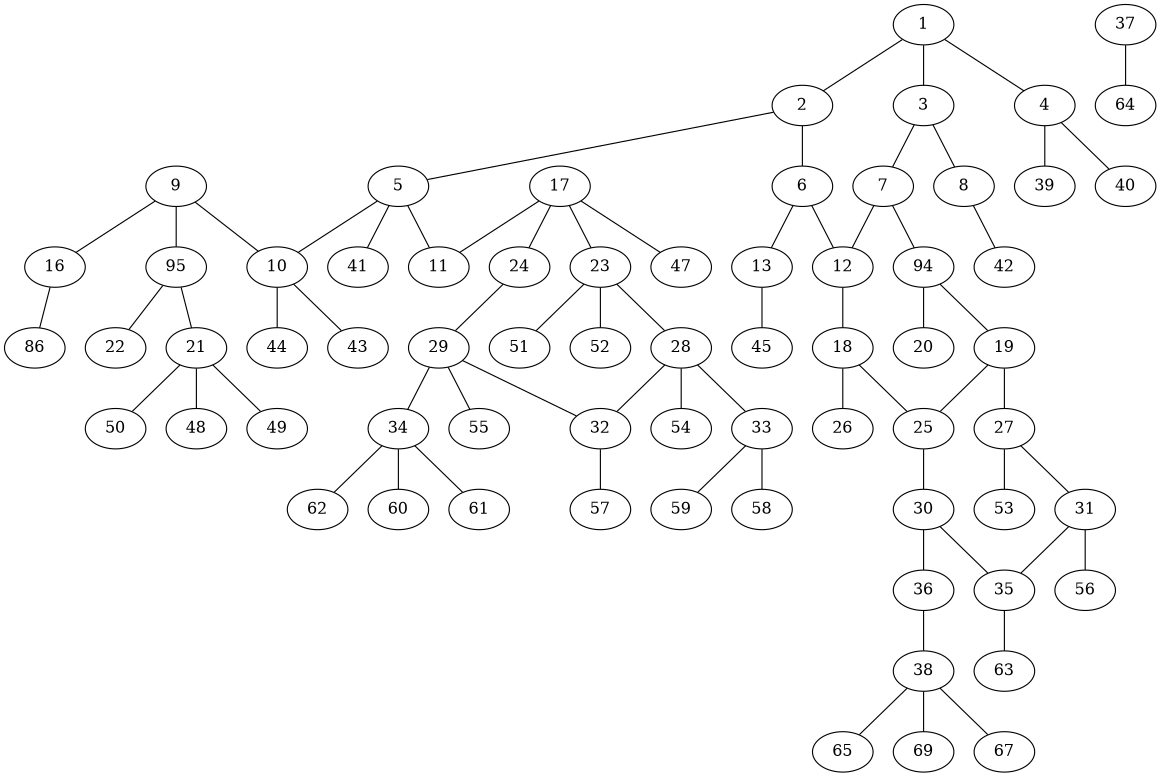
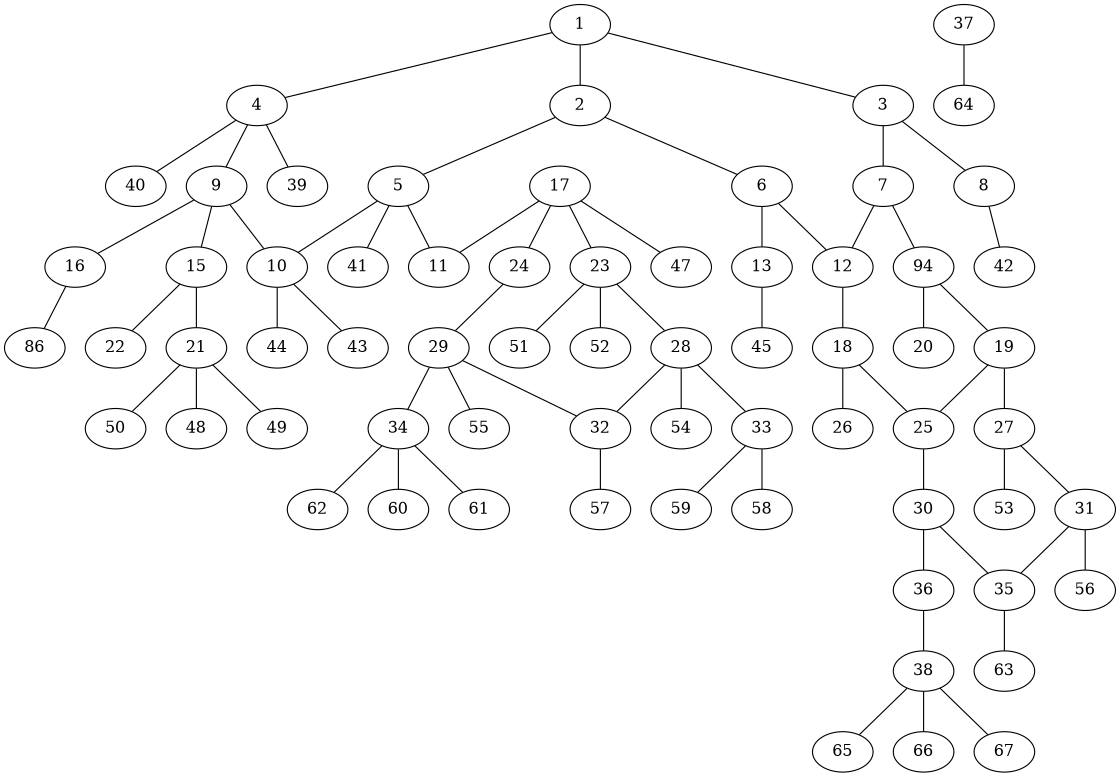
none -> (237, 146)
(176, 267) -> (196, 267)
(924, 752) -> (924, 752)
